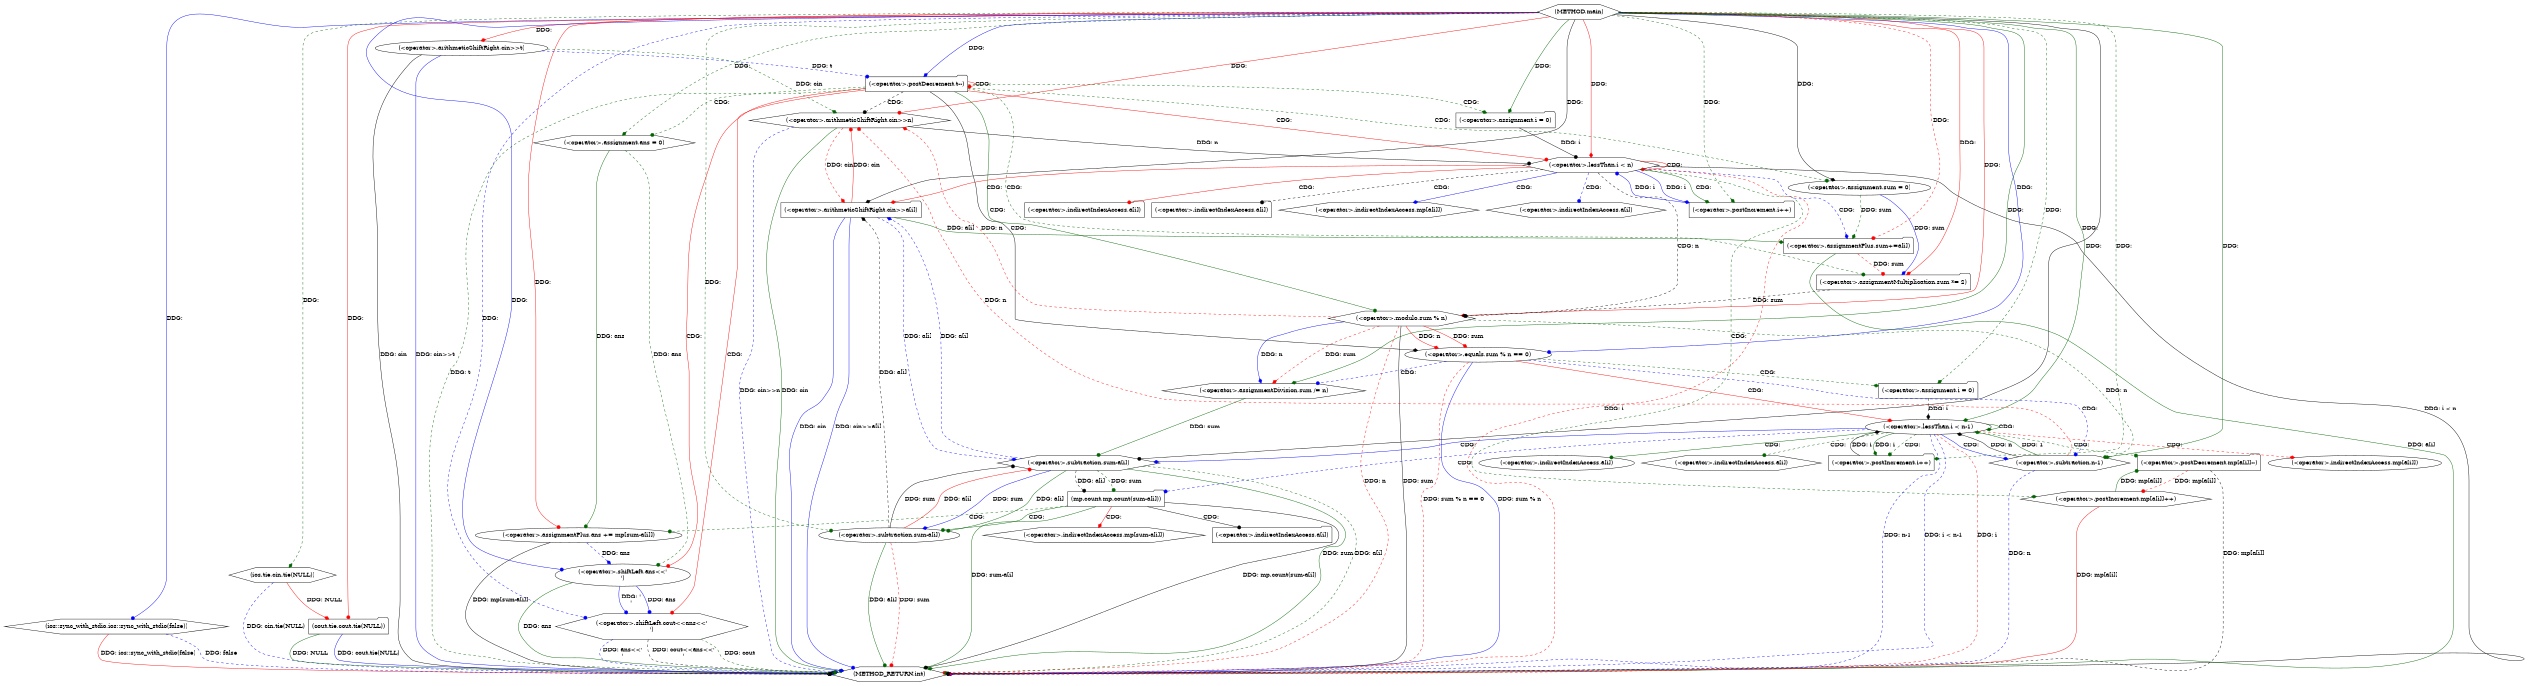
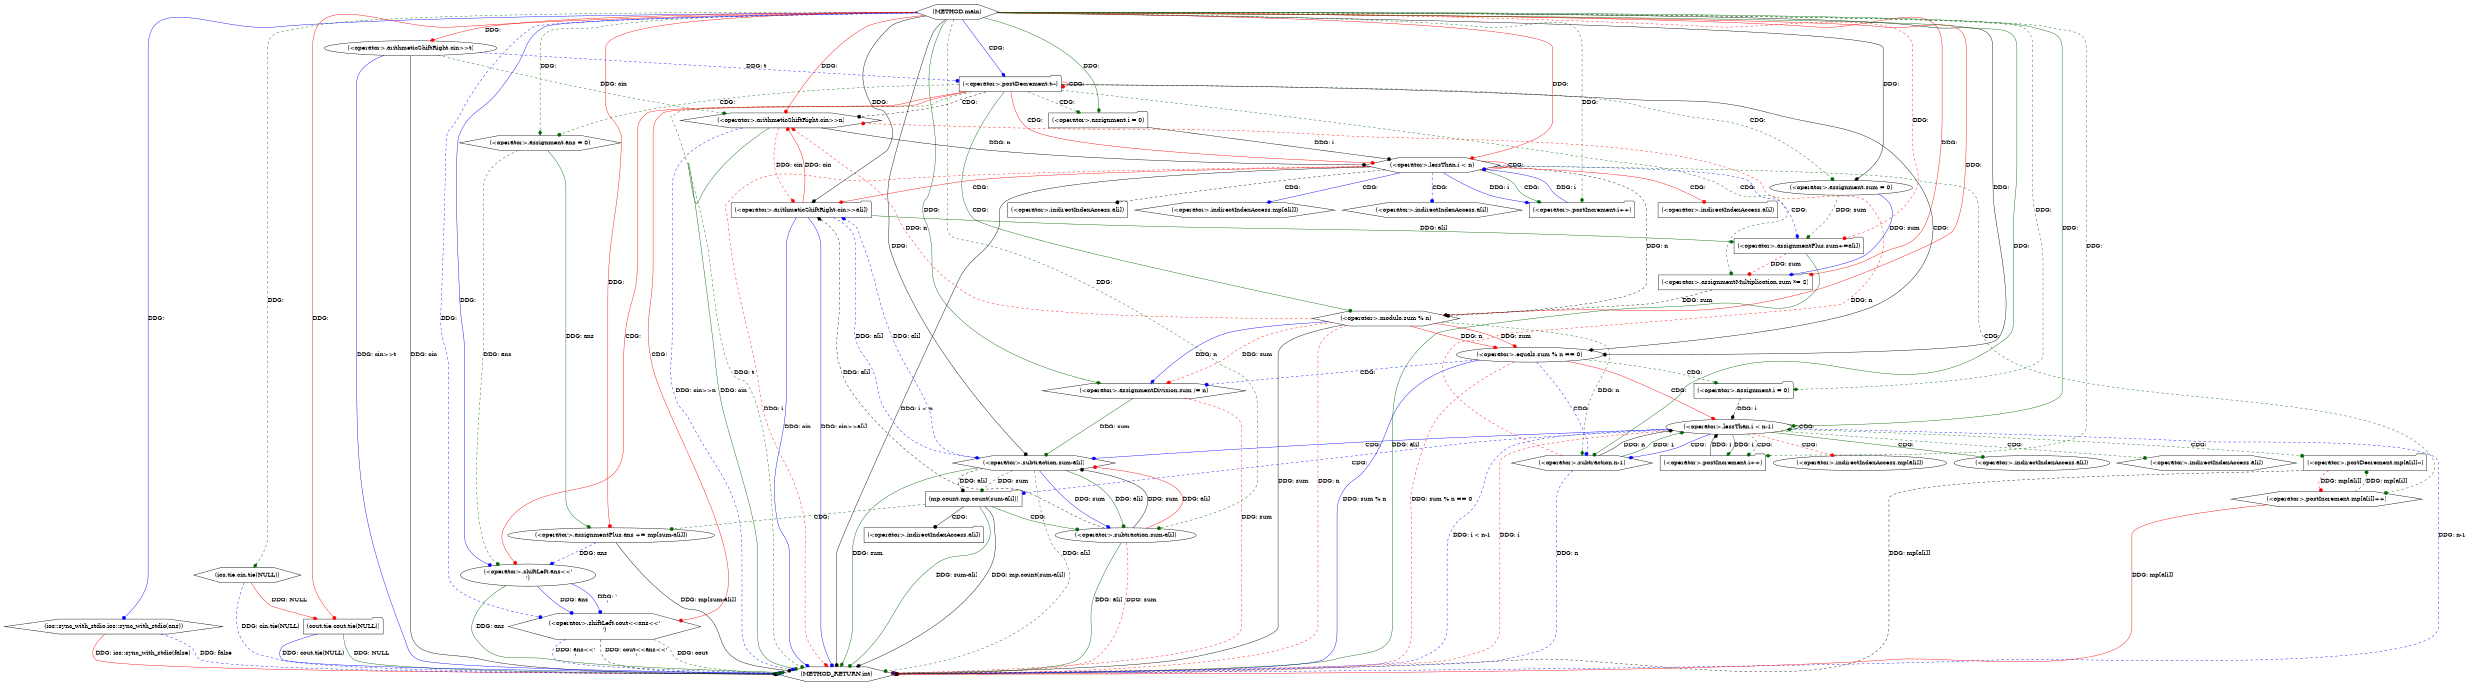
(978, 48) -> (998, 48)
(2018, 205) -> (1993, 57)
(1688, 246) -> (1657, 246)
(597, 337) -> (566, 340)
(1569, 428) -> (1979, 295)
(2121, 478) -> (2363, 485)
(1094, 535) -> none
(116, 627) -> (114, 627)
none -> (1204, 648)
